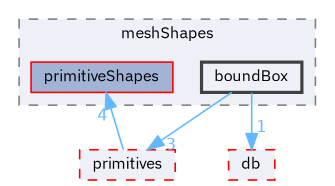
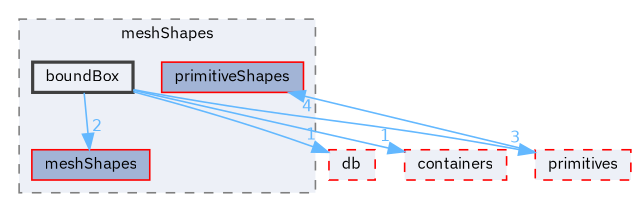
none -> (91, 165)
none -> (456, 165)
